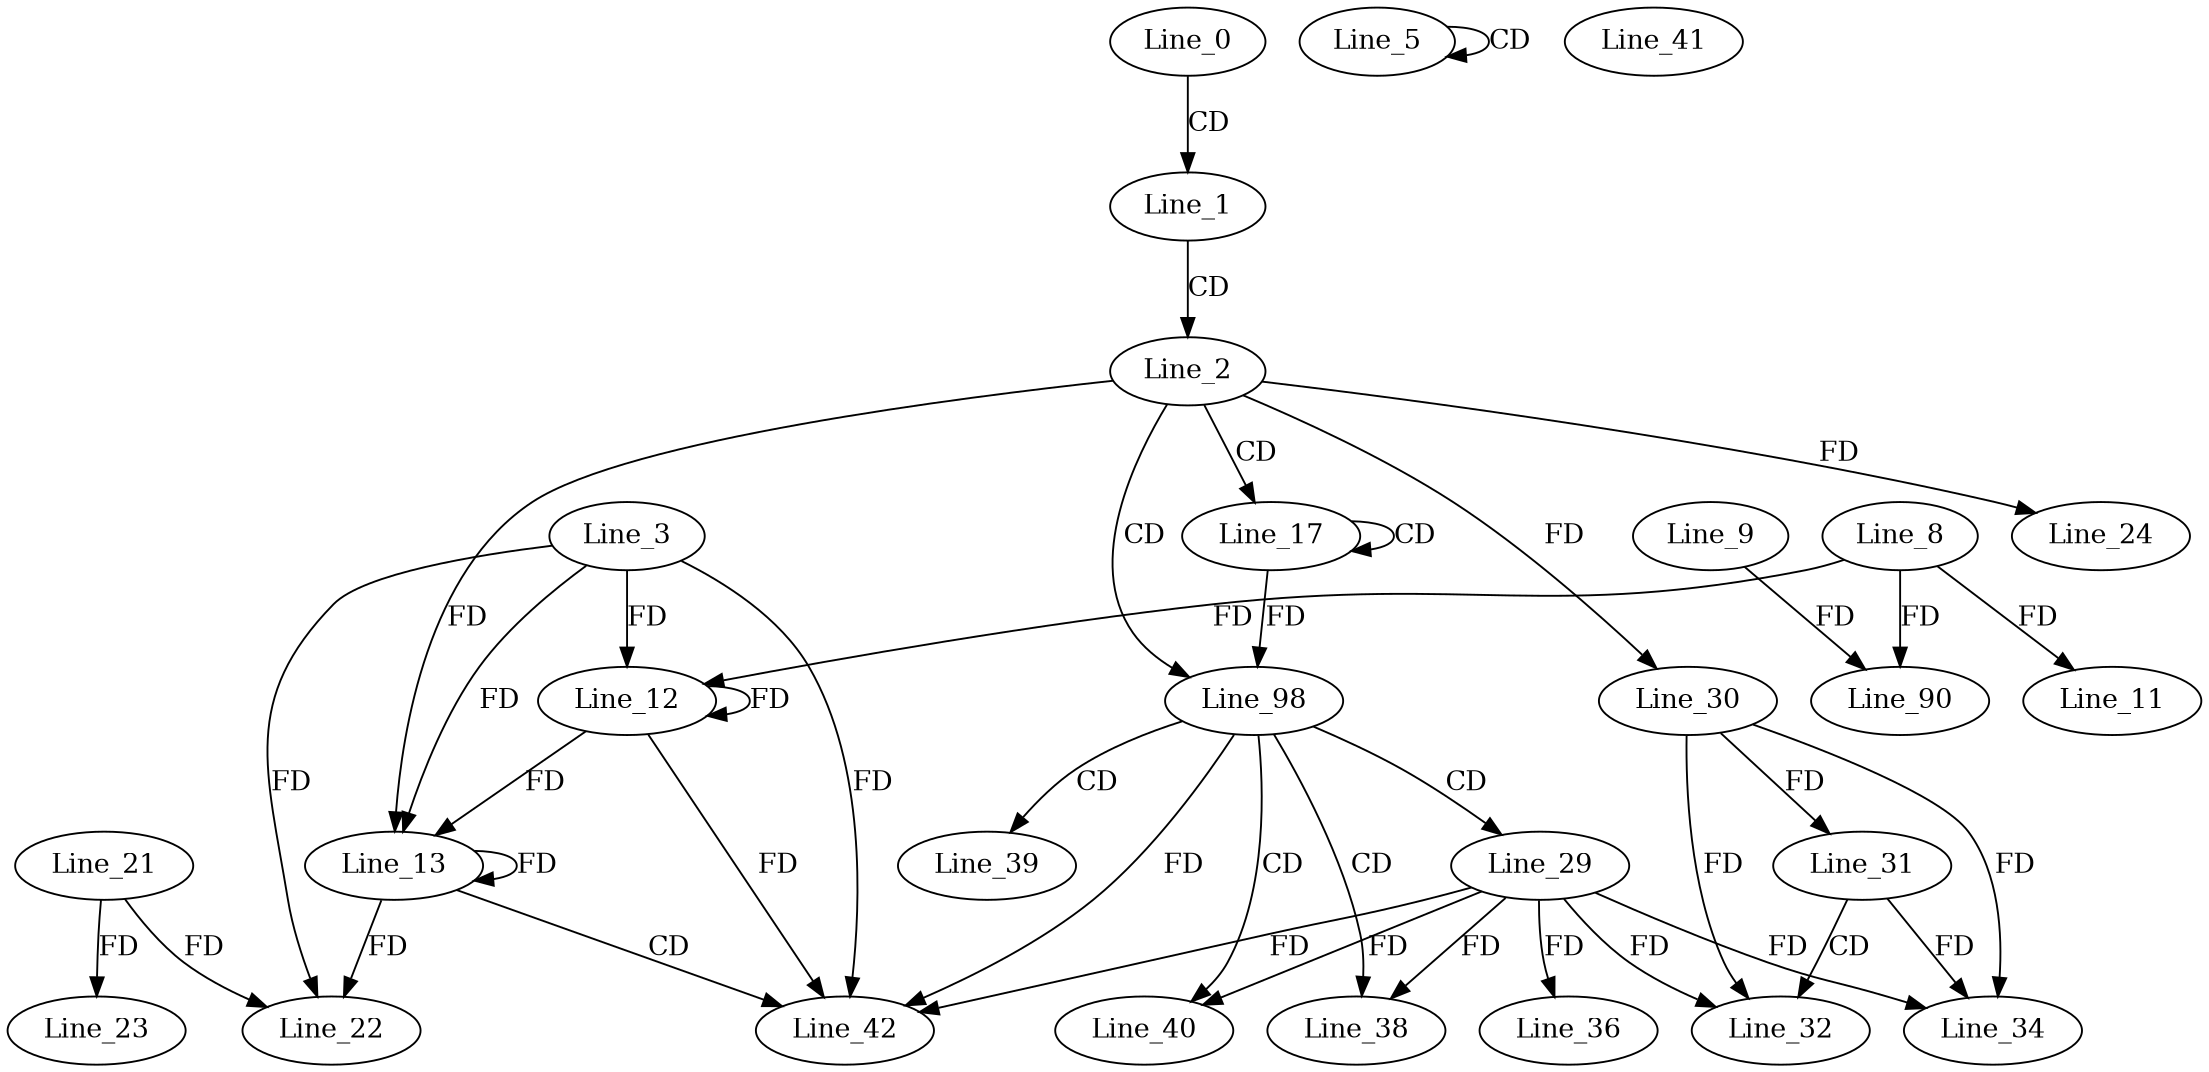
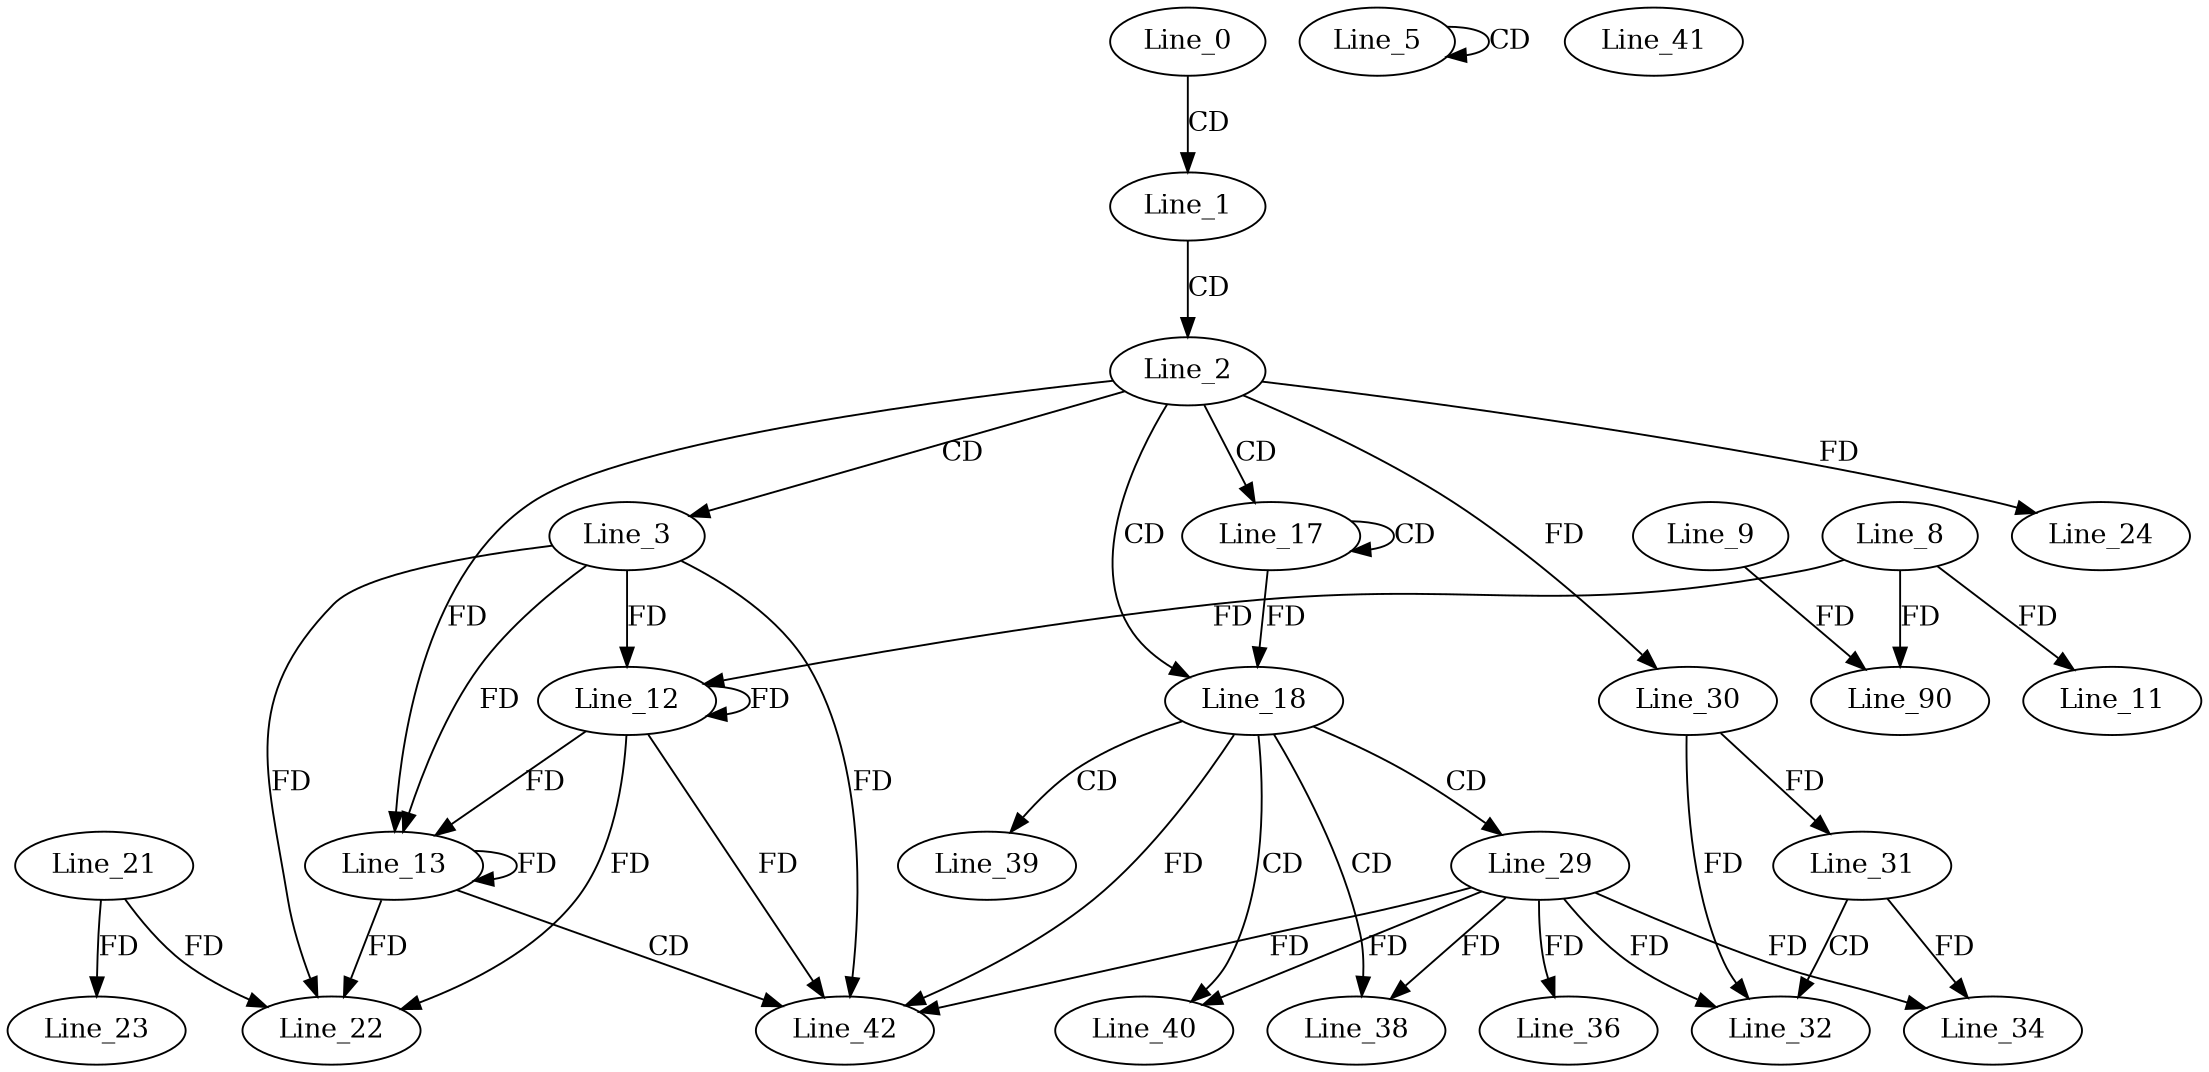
none -> (917, 451)
(1254, 701) -> (1254, 701)
(1934, 803) -> none
none -> (571, 906)
